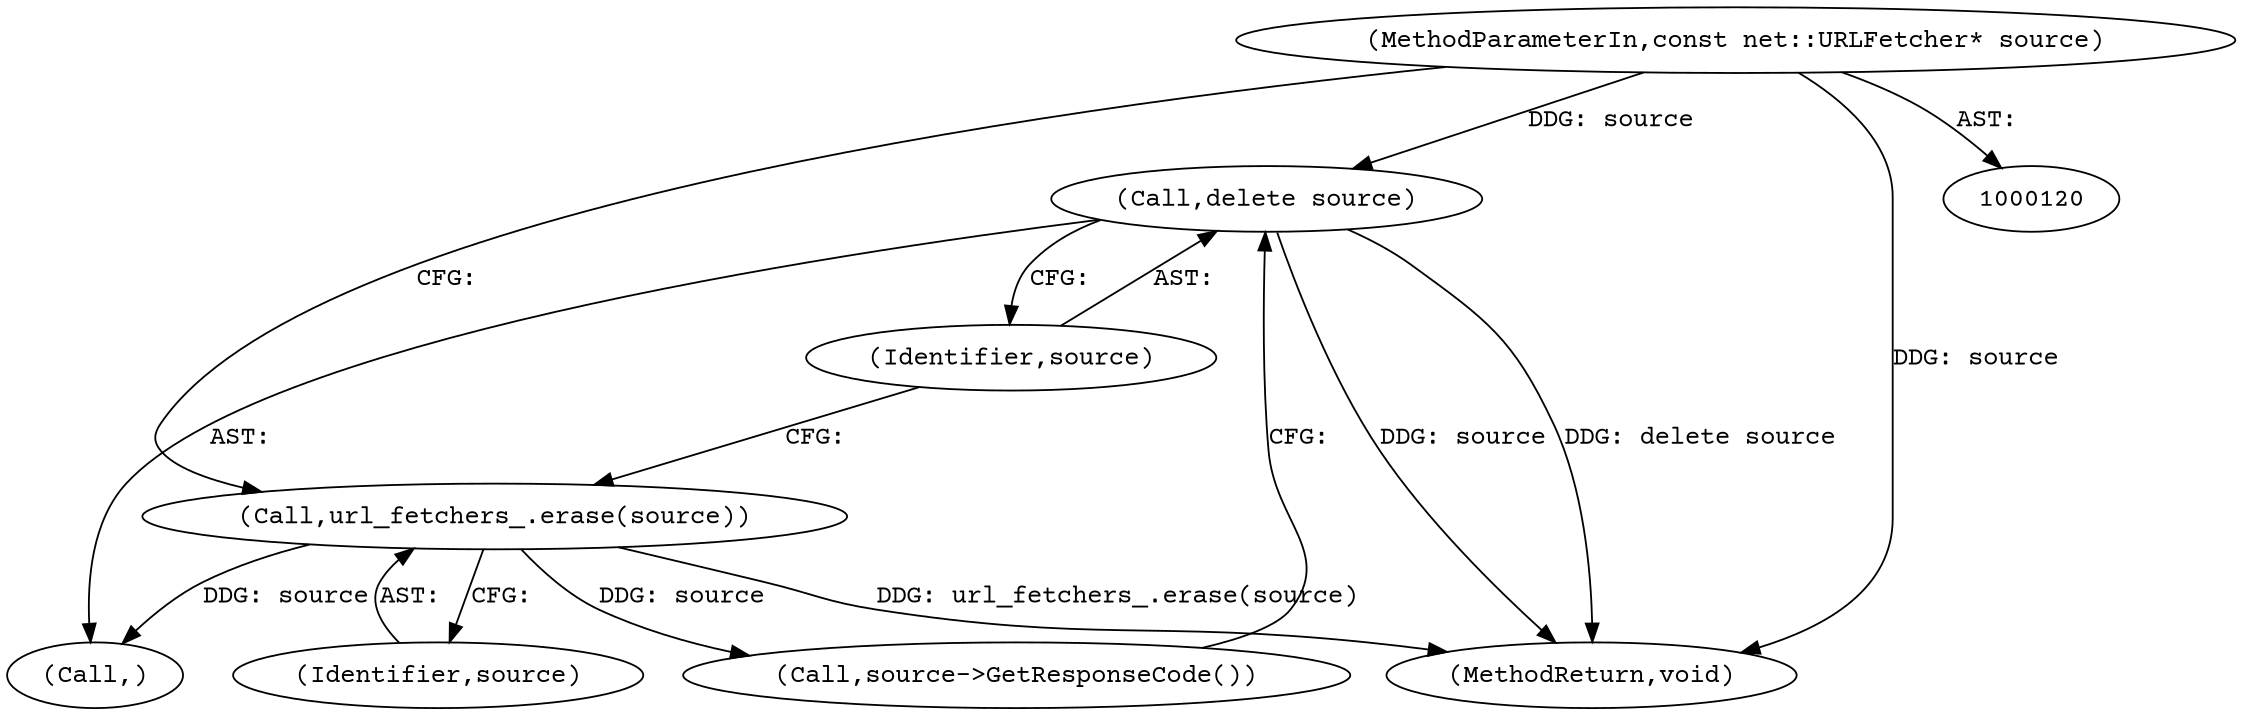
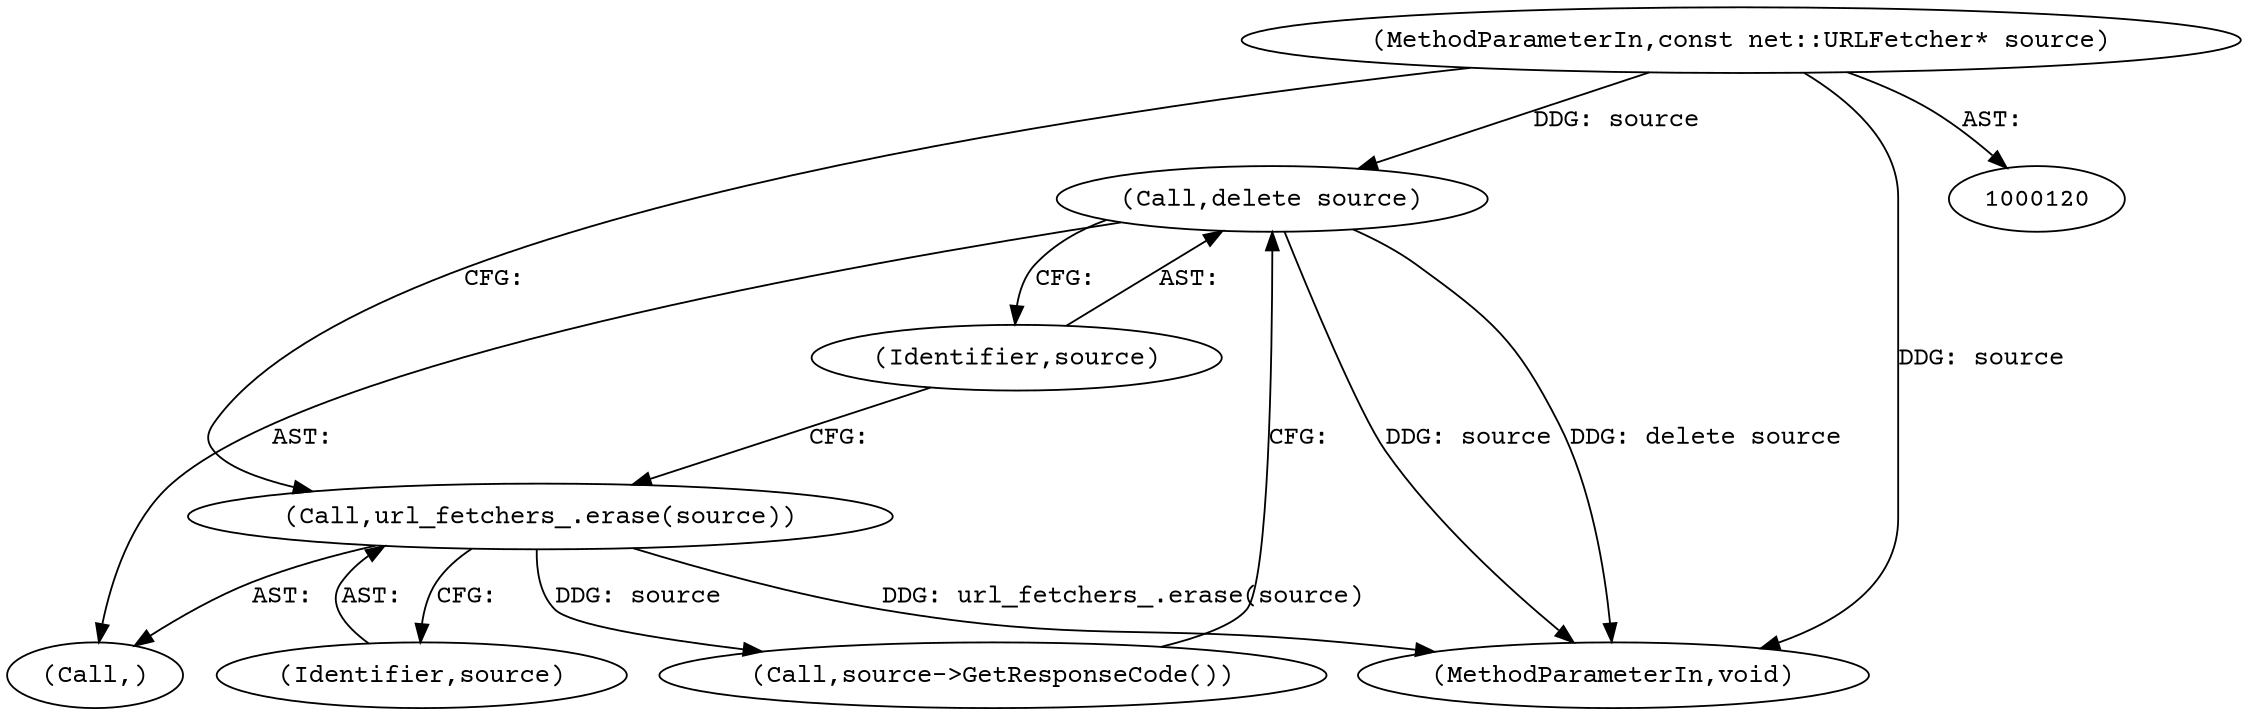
(286, 596) -> (290, 596)
(1592, 675) -> (1613, 675)
